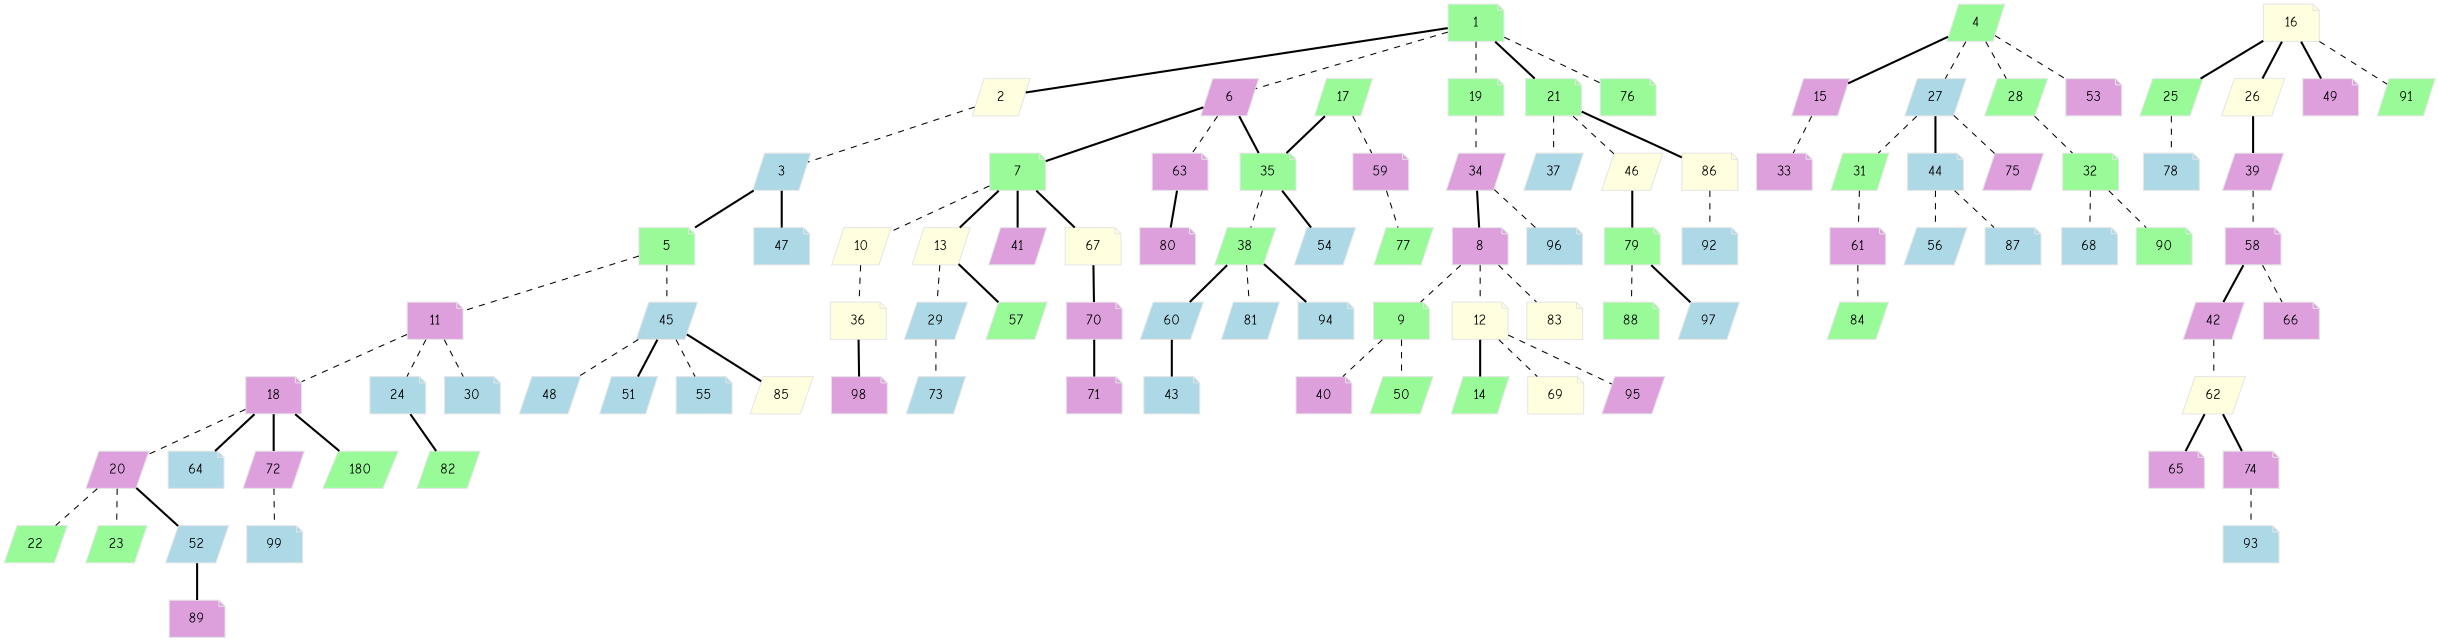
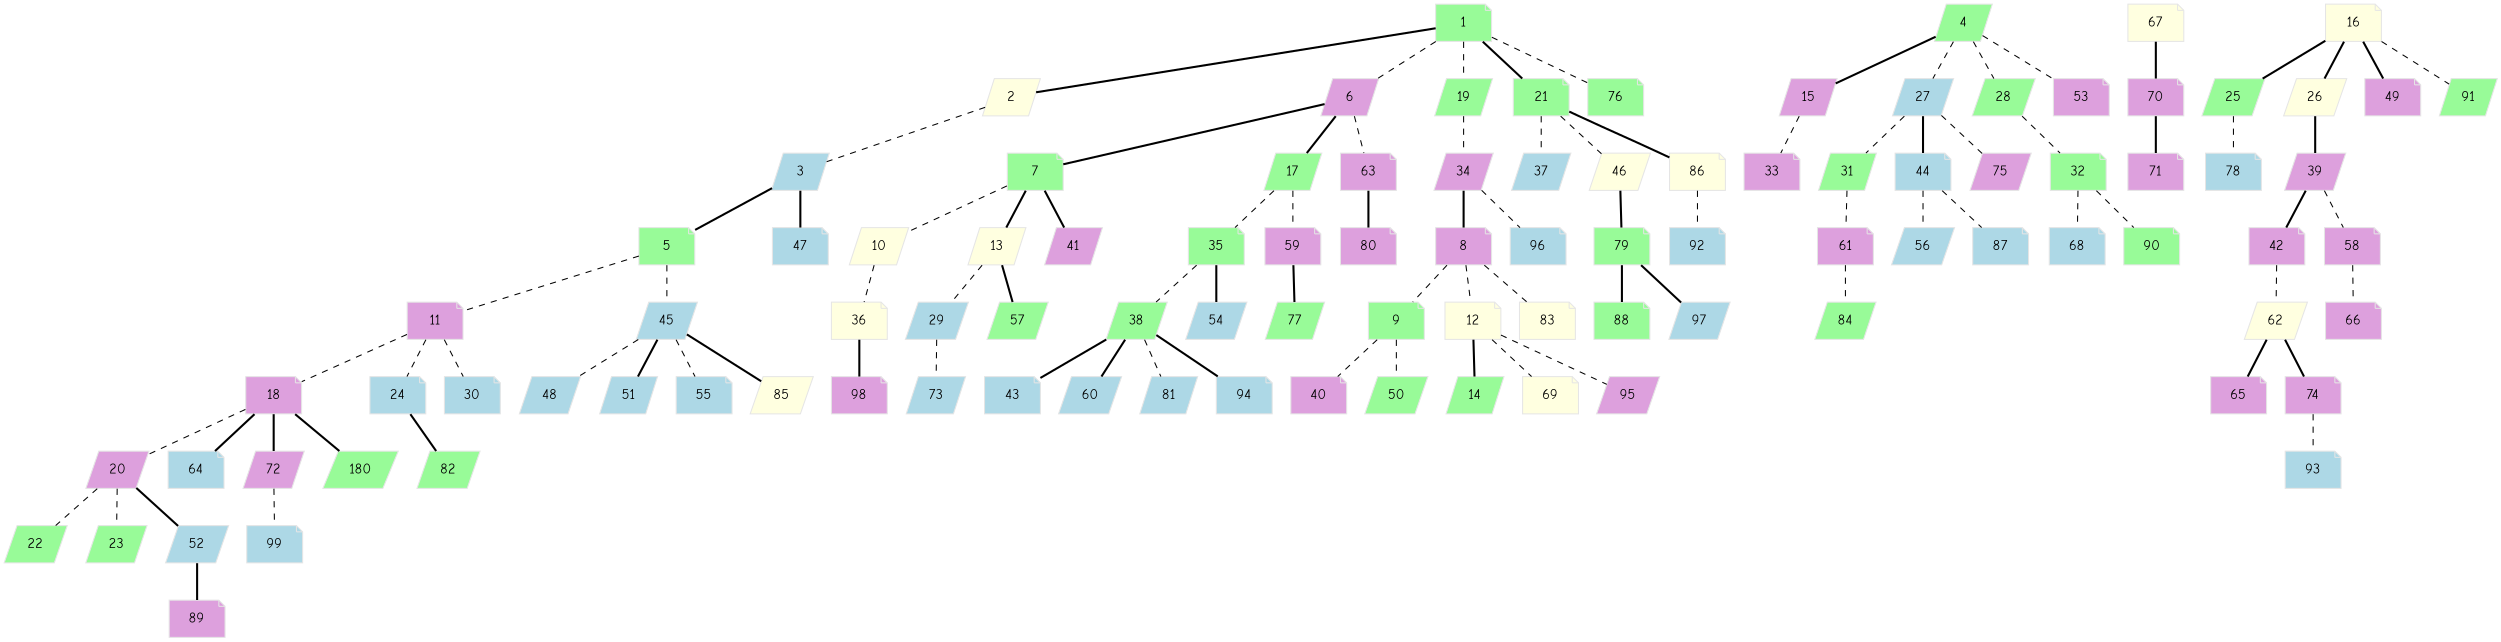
(1476, 97) -> (1464, 97)
(1249, 135) -> (1321, 135)
(1306, 135) -> (1254, 209)
(1056, 209) -> none
(1392, 209) -> (1294, 284)
(1632, 284) -> (1622, 284)
(2233, 284) -> (2296, 209)
(2214, 321) -> (2277, 246)
(1172, 358) -> (1073, 359)
